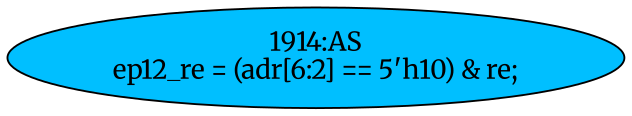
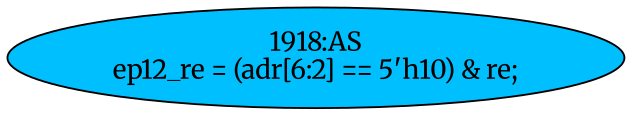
(316, 58) -> (316, 58)
